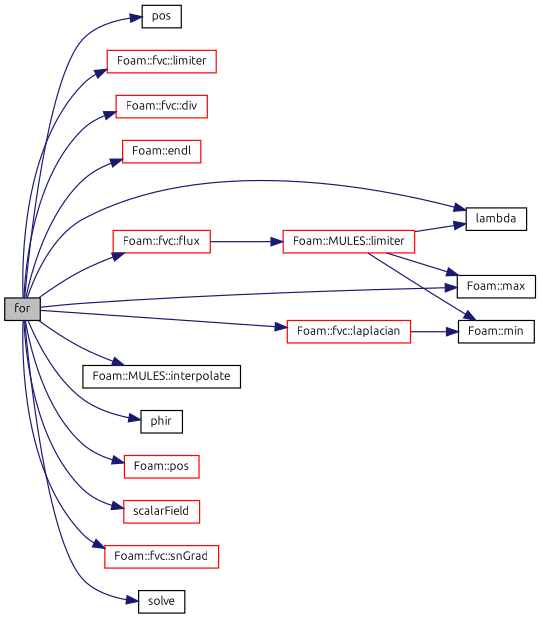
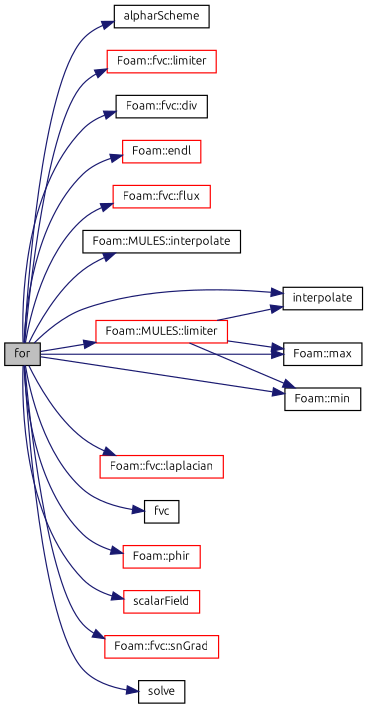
(162, 17) -> (162, 17)
(162, 107) -> (162, 107)
(496, 219) -> (323, 299)
(241, 242) -> (68, 347)
(429, 332) -> (157, 374)
(162, 422) -> (162, 512)
(162, 467) -> (162, 557)
